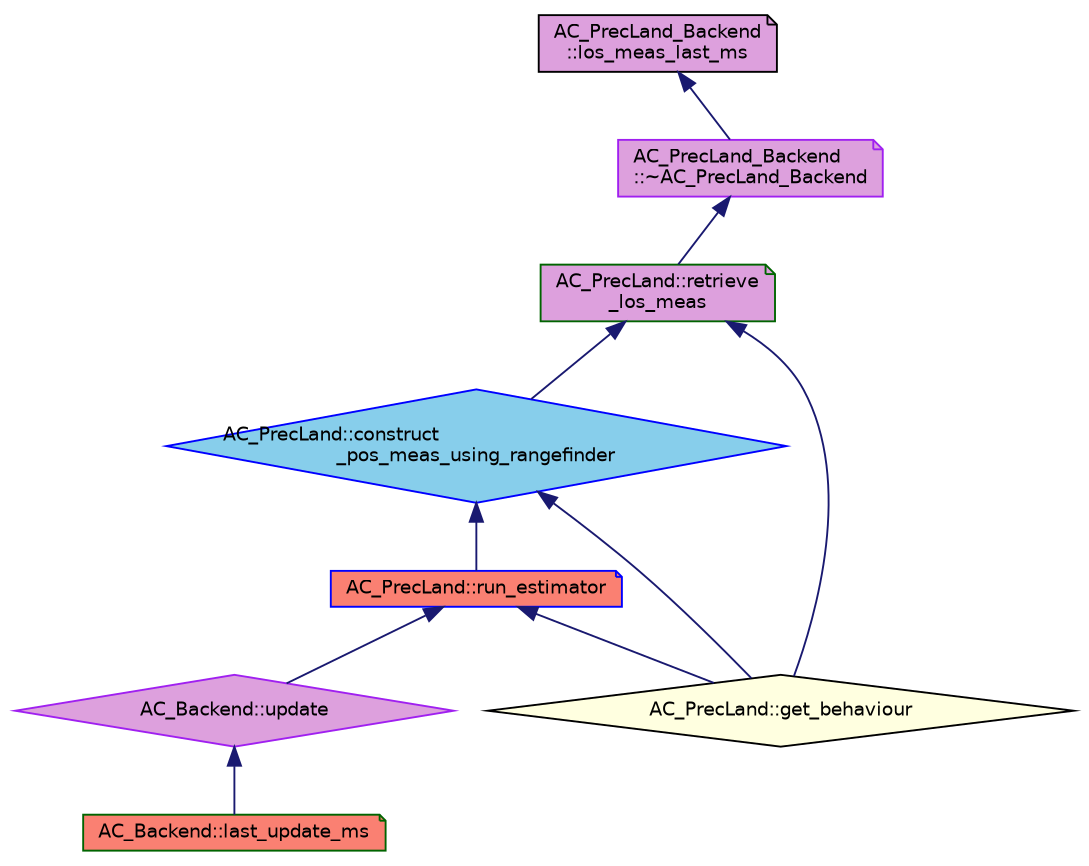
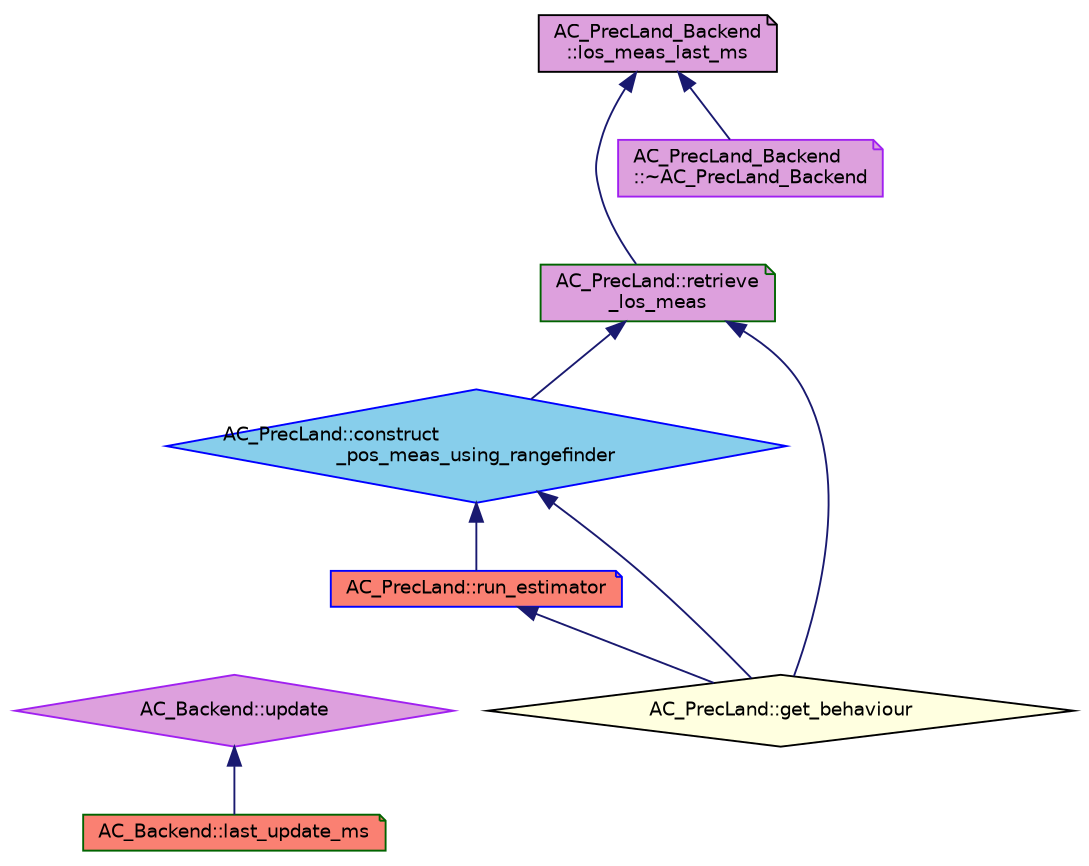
(698, 238) -> (597, 178)
(356, 649) -> none
